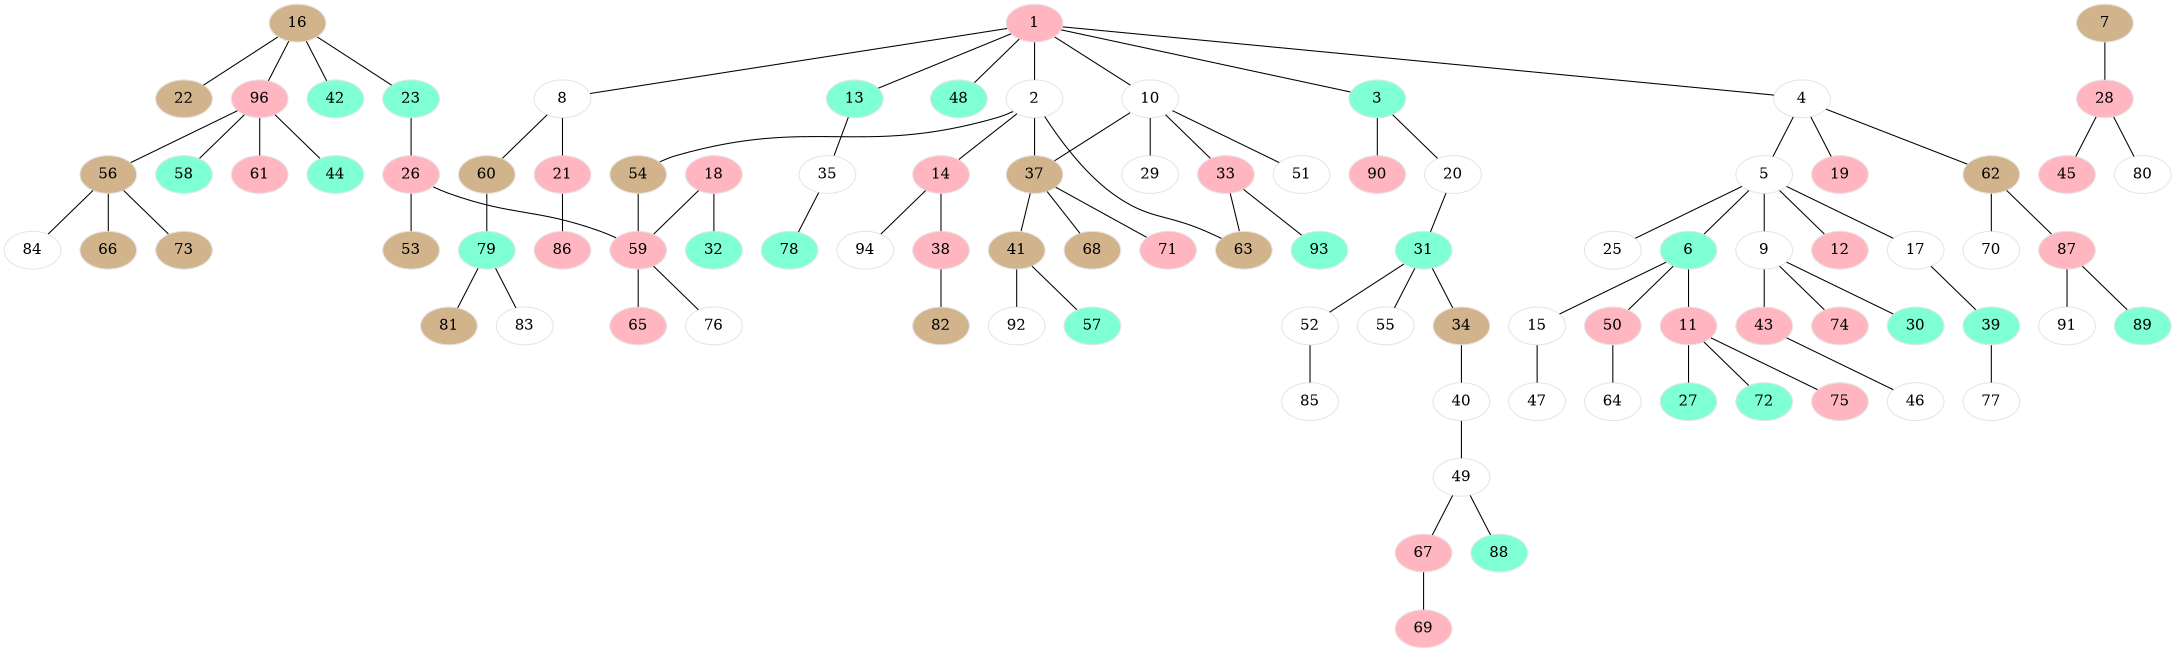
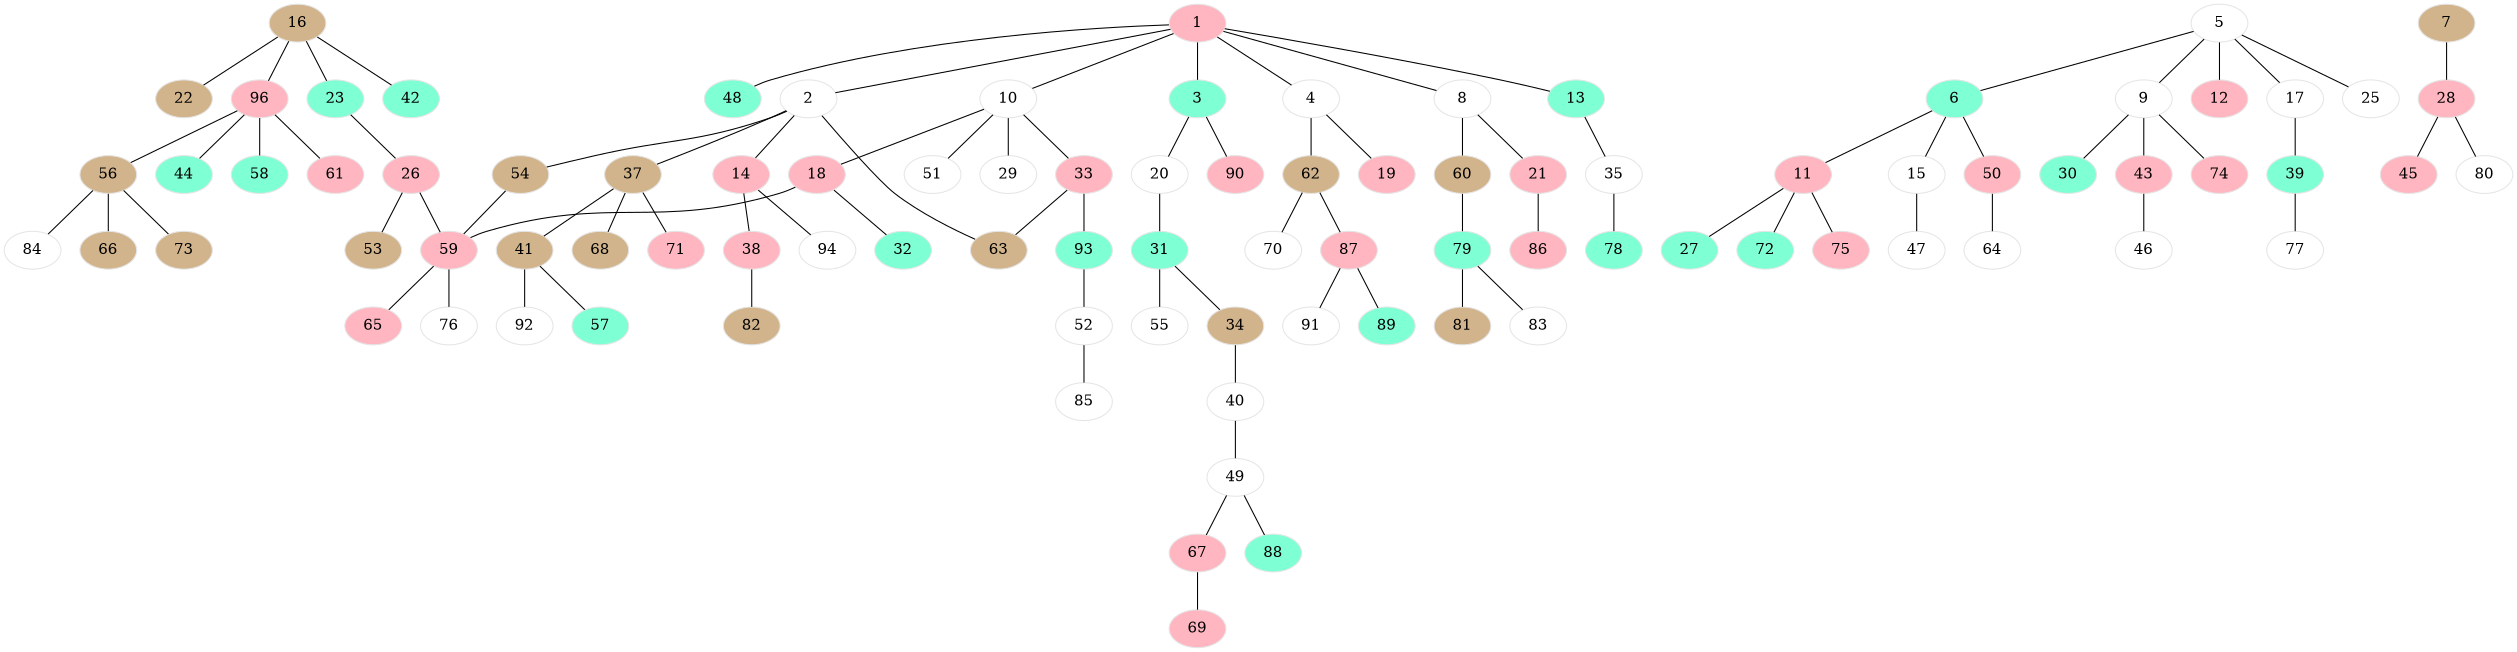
(1092, 137) -> (913, 137)
(1783, 137) -> none
(1367, 288) -> (1084, 288)
